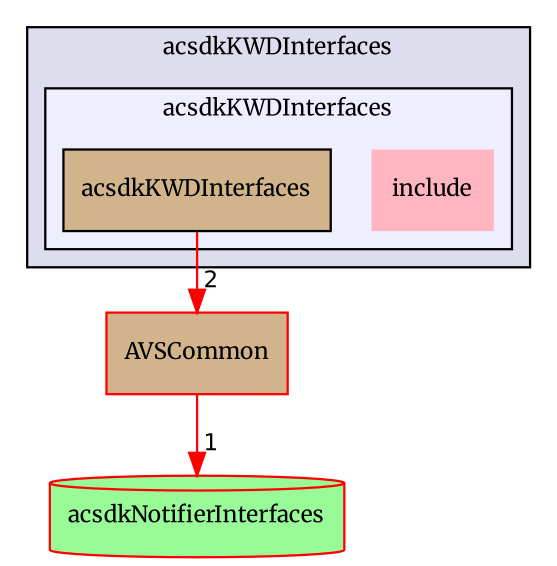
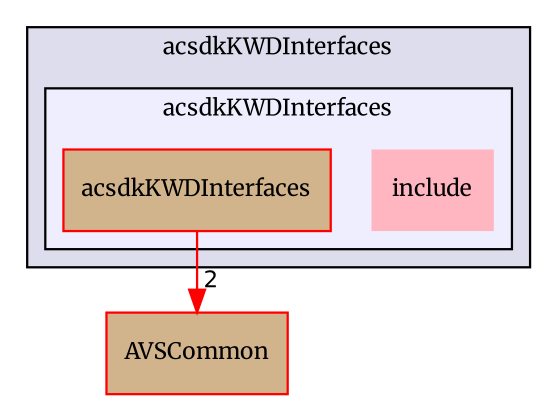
(197, 190) -> (197, 190)
(197, 516) -> none
